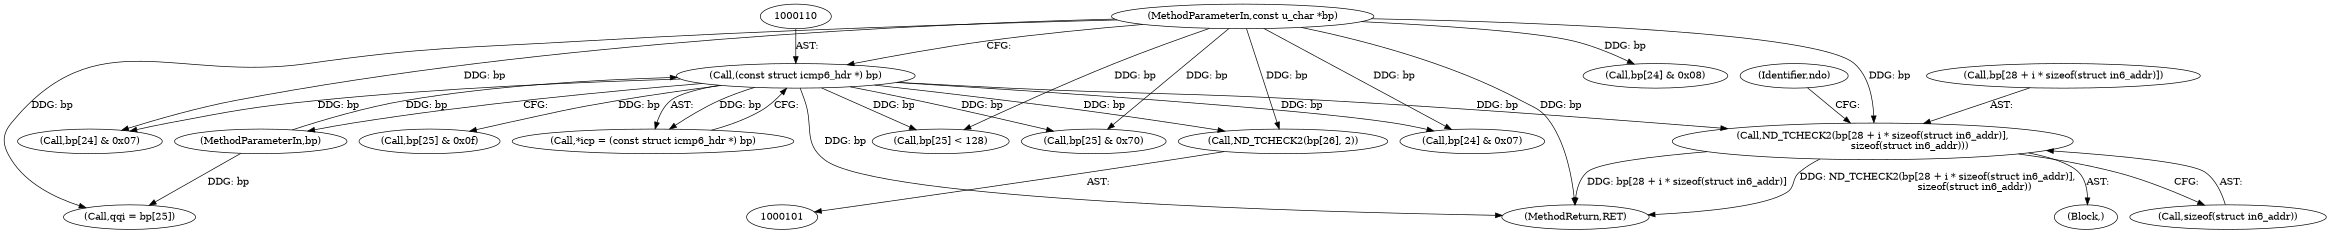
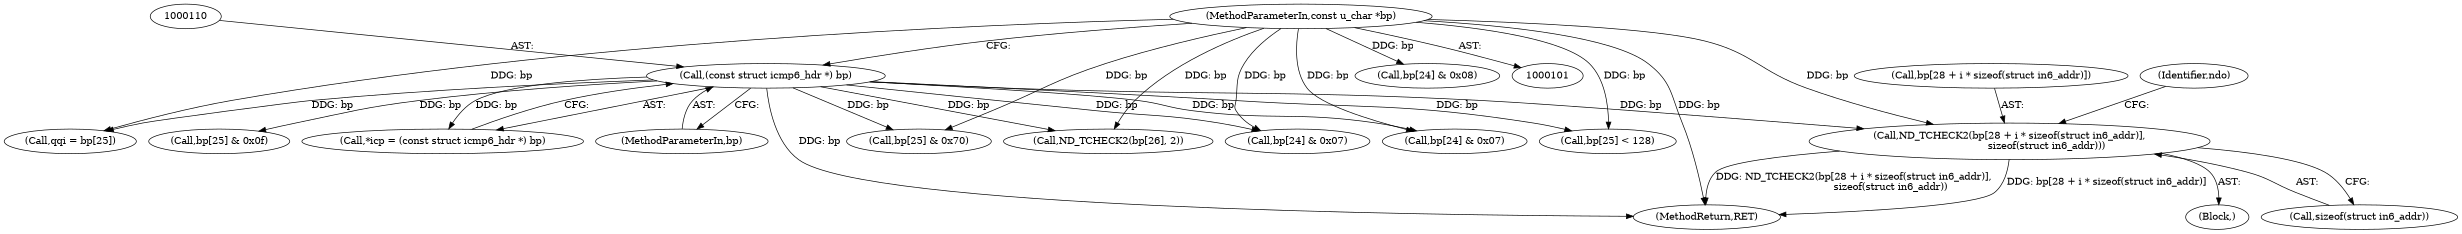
(426, 106) -> (706, 106)
(198, 178) -> (382, 95)
(1023, 182) -> (1435, 45)
